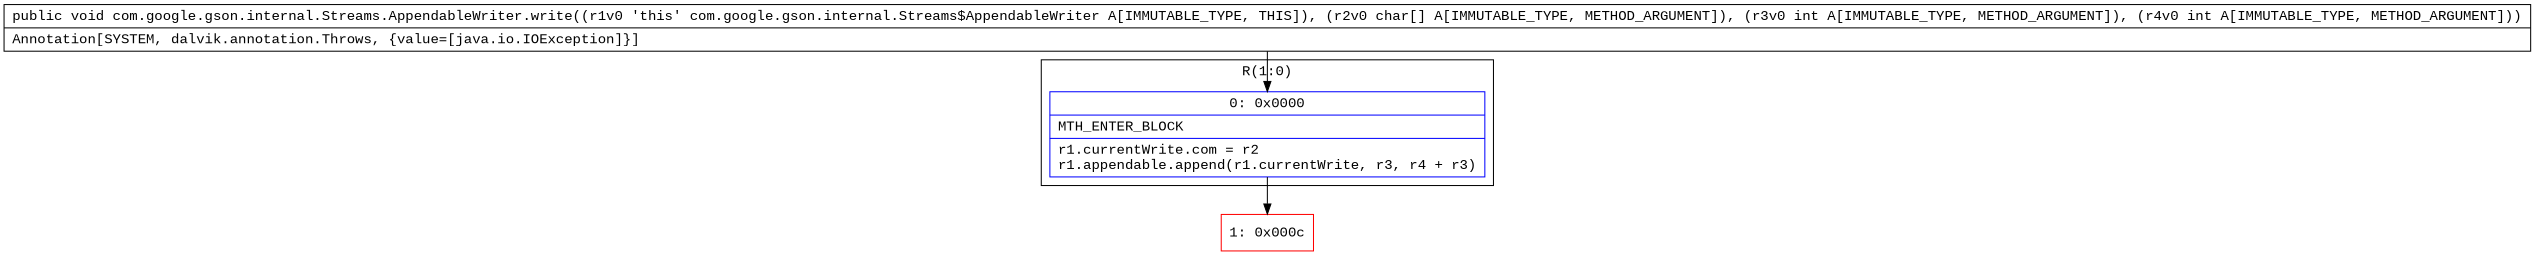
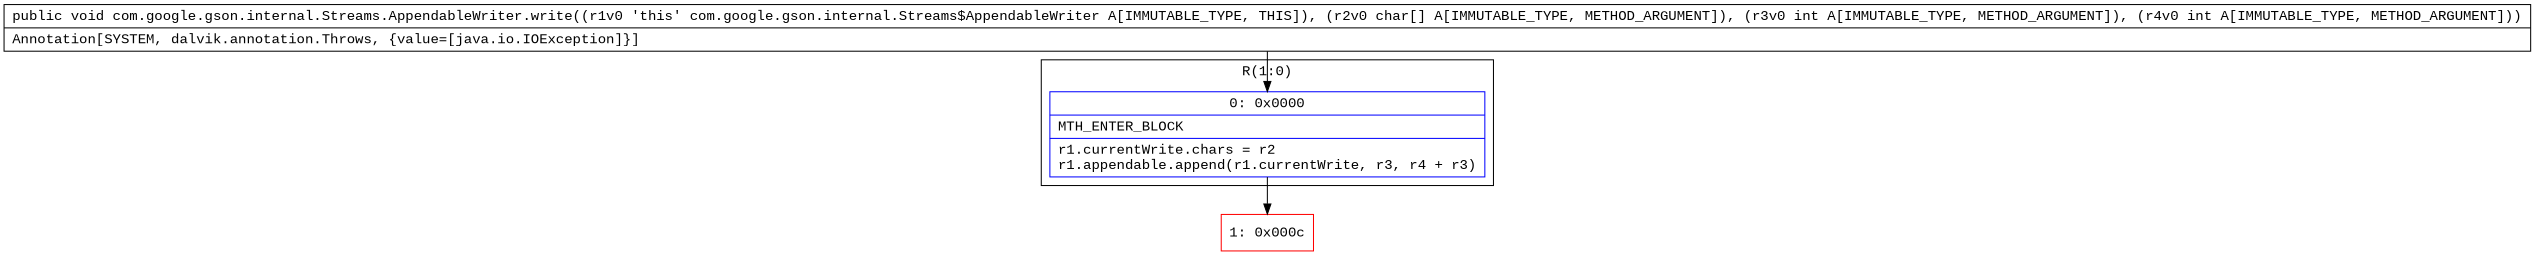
(1159, 150) -> (1167, 150)
